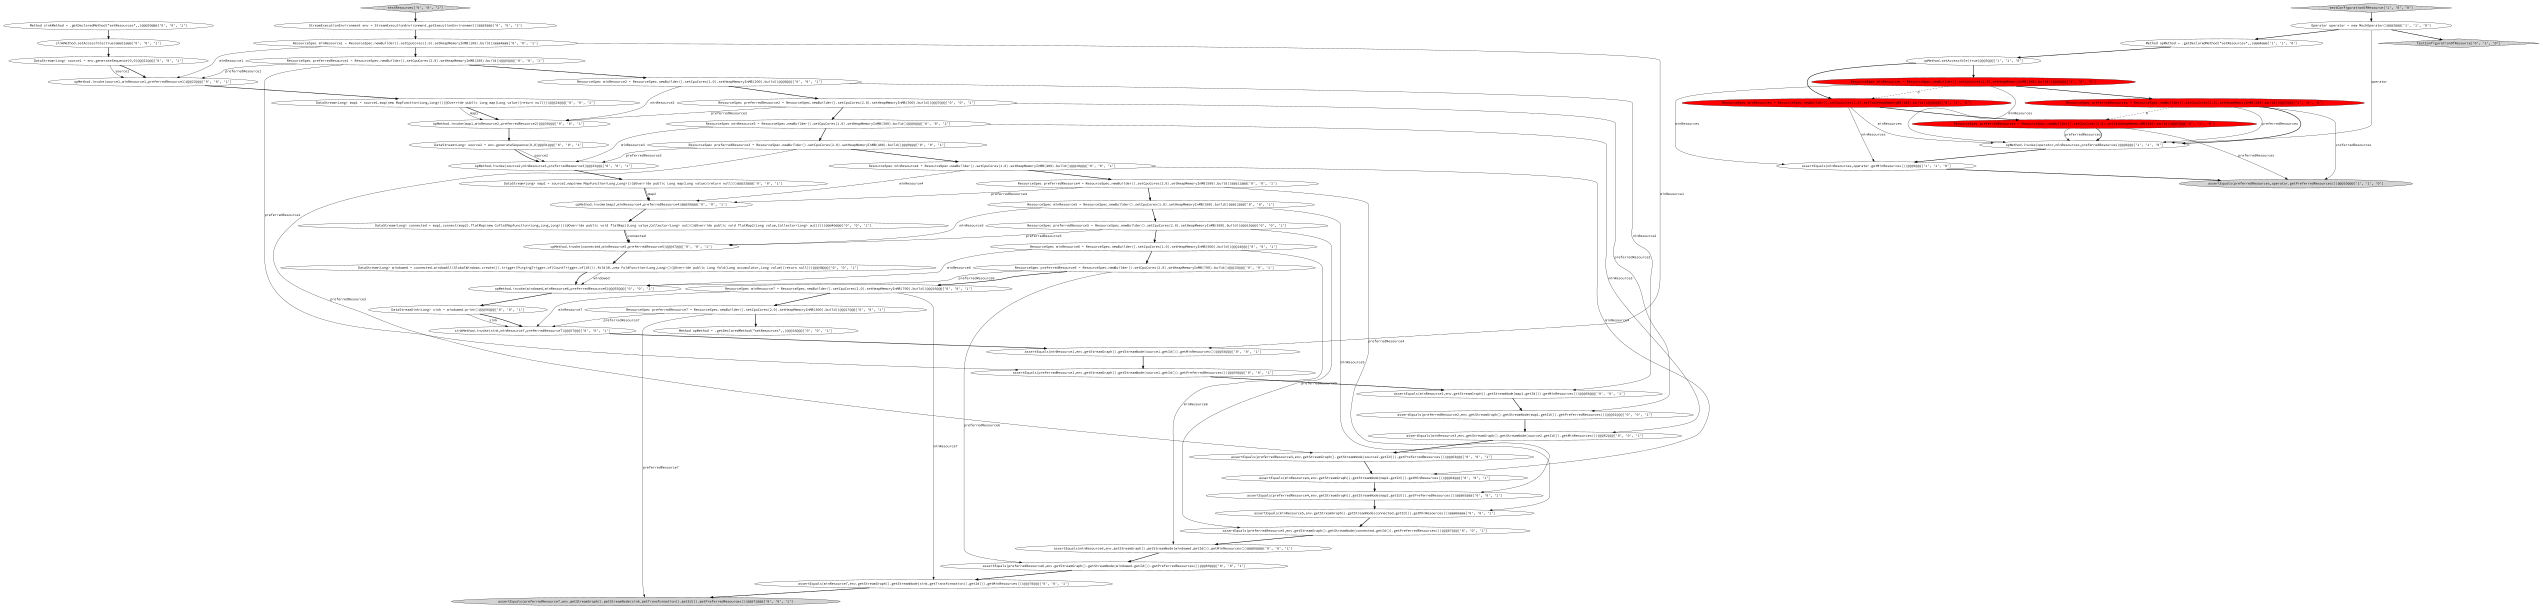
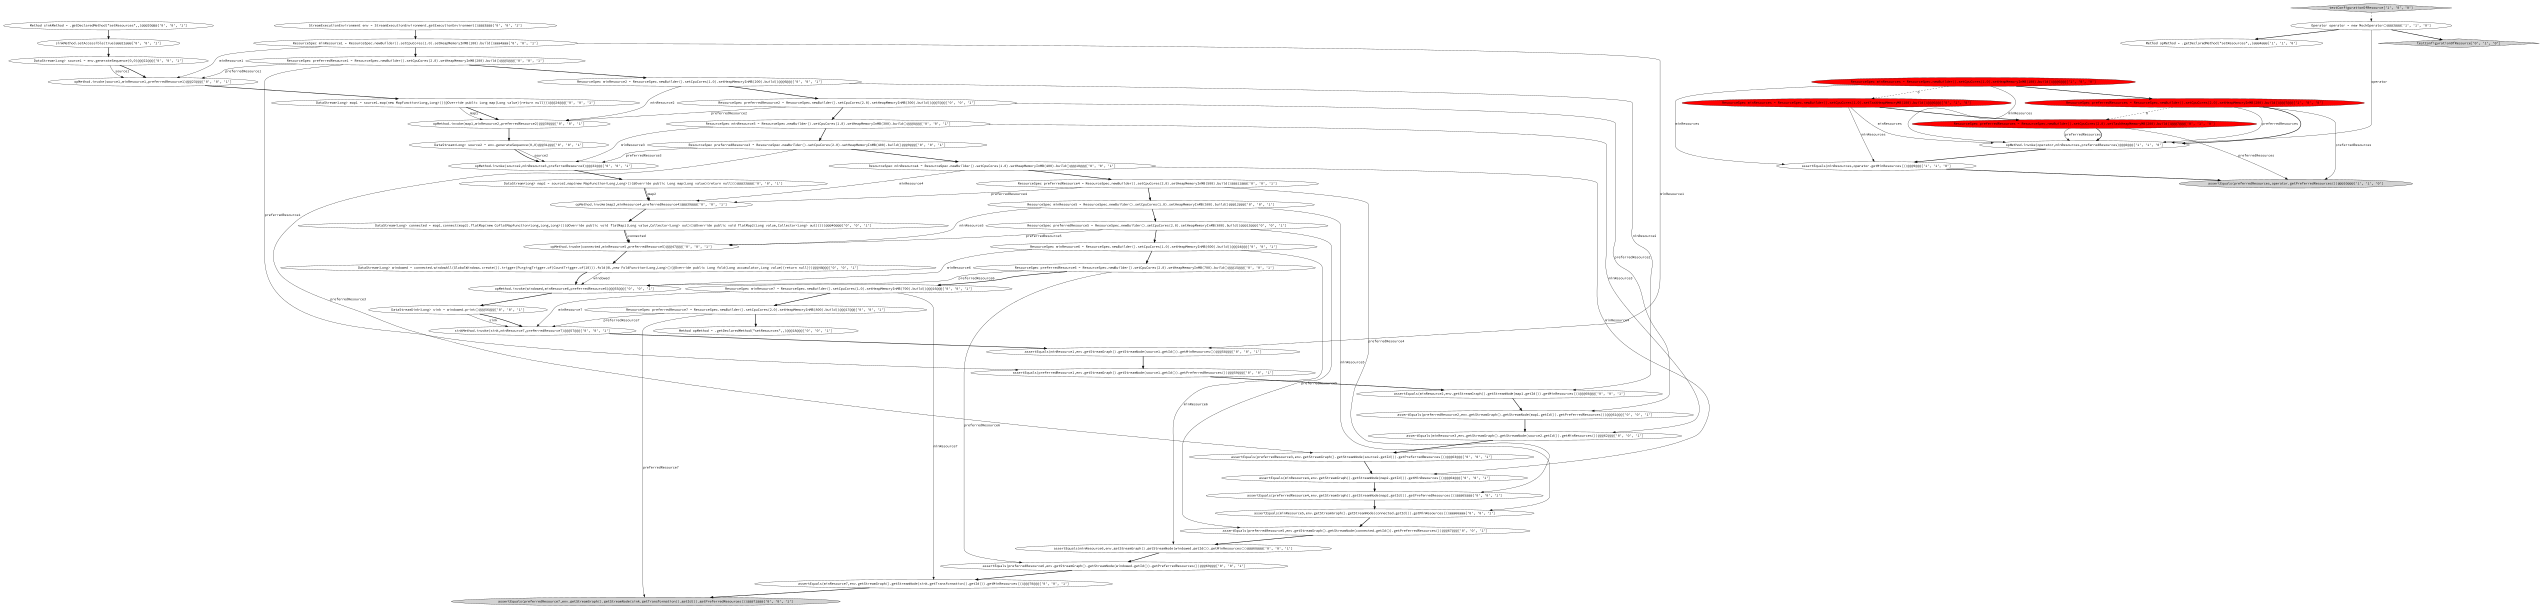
(415, 8) -> none
(2371, 16) -> (2371, 16)
(1973, 61) -> none
